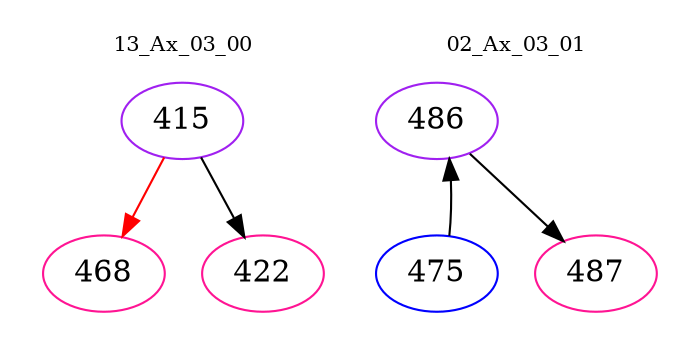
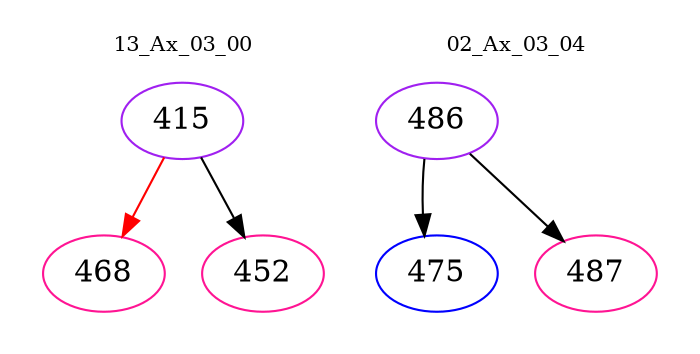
(516, 46) -> (516, 46)
(451, 208) -> (423, 187)
(263, 274) -> (263, 274)
